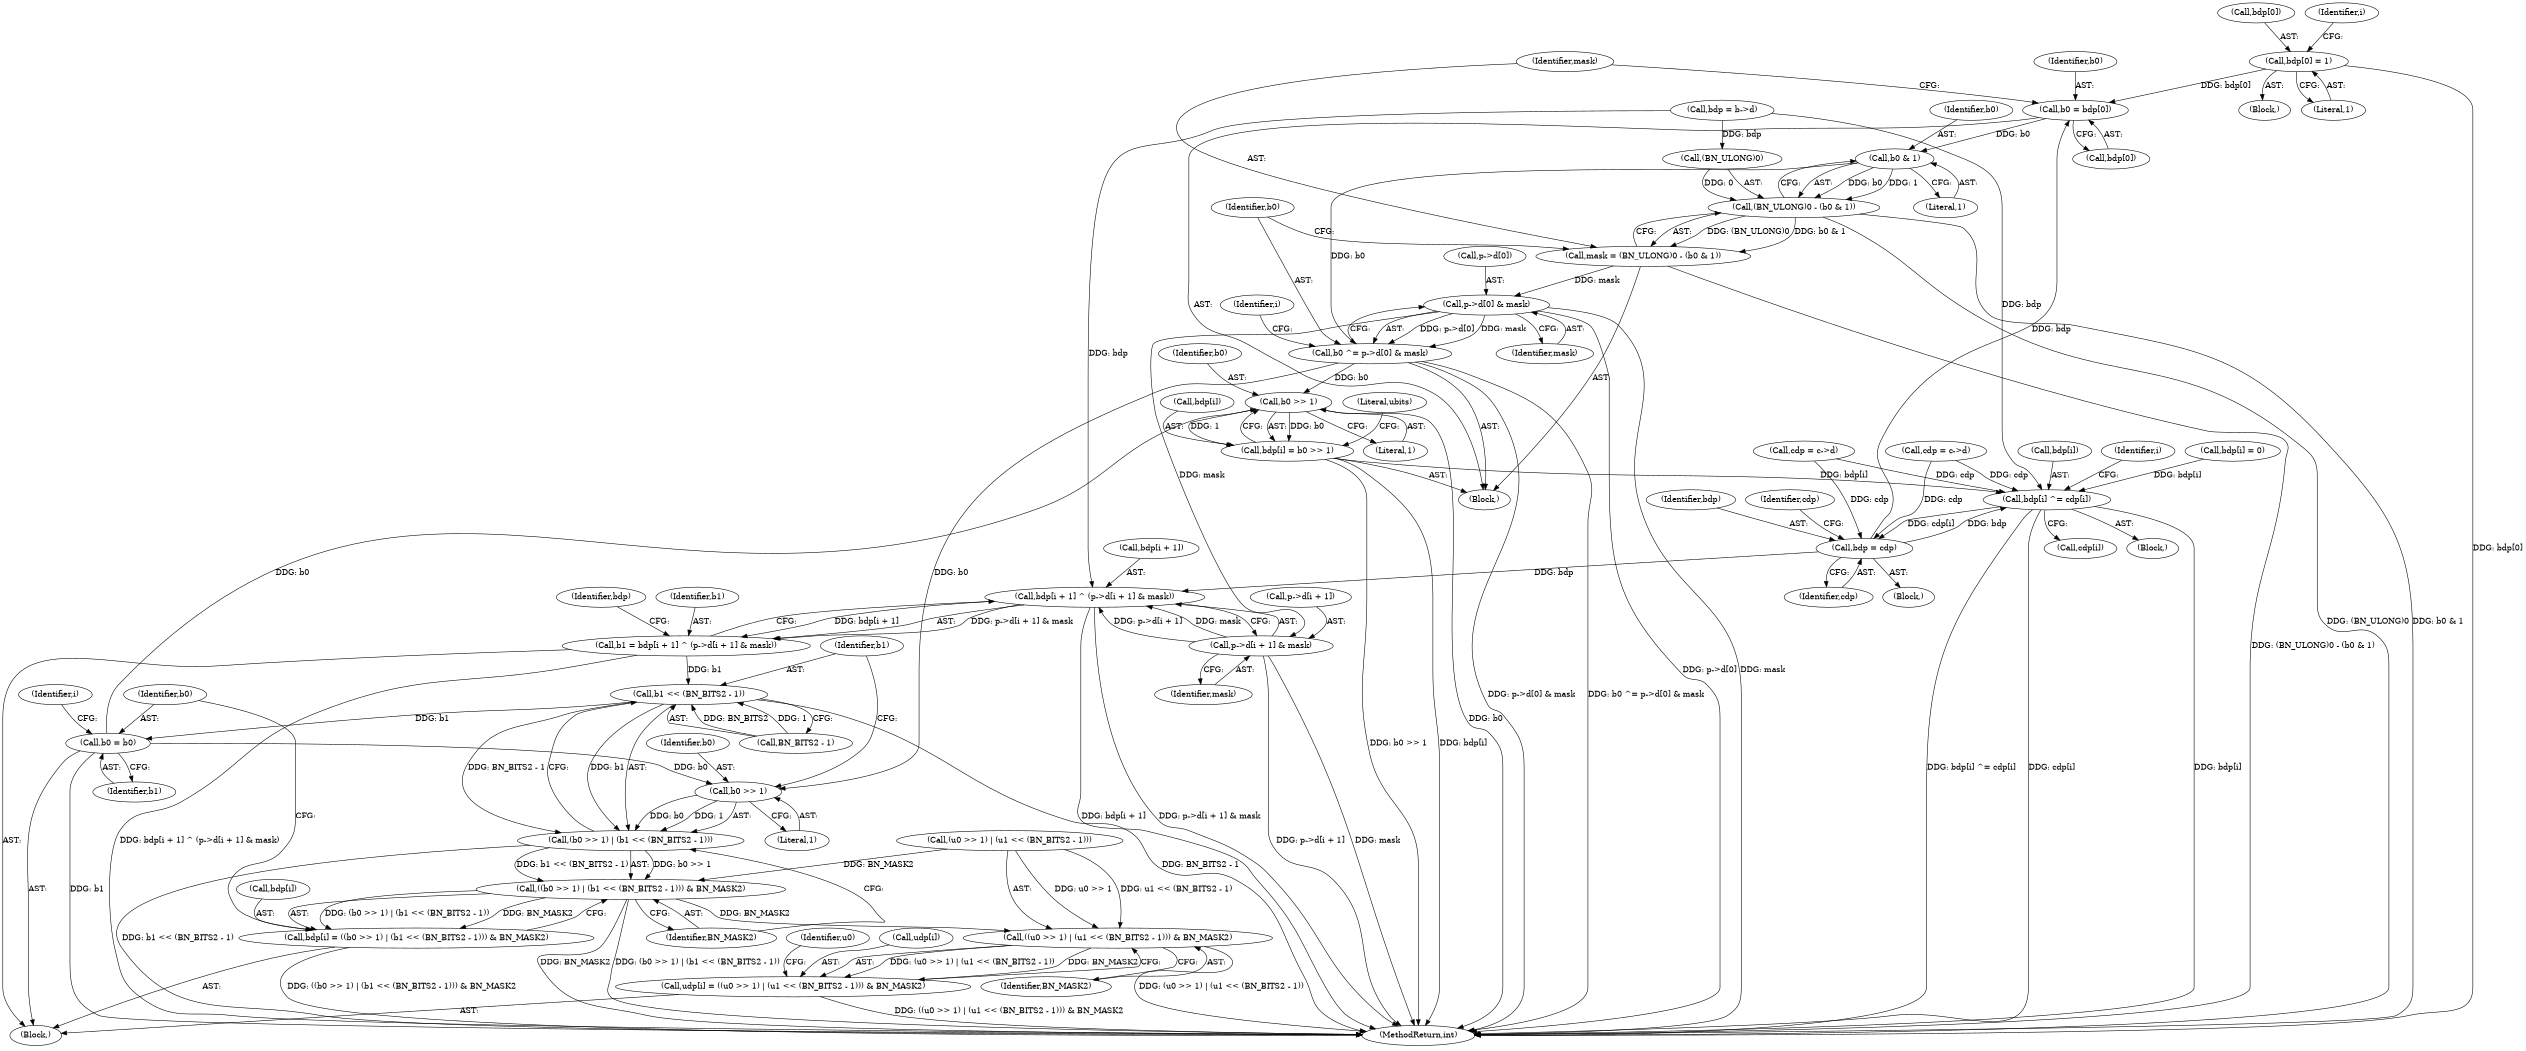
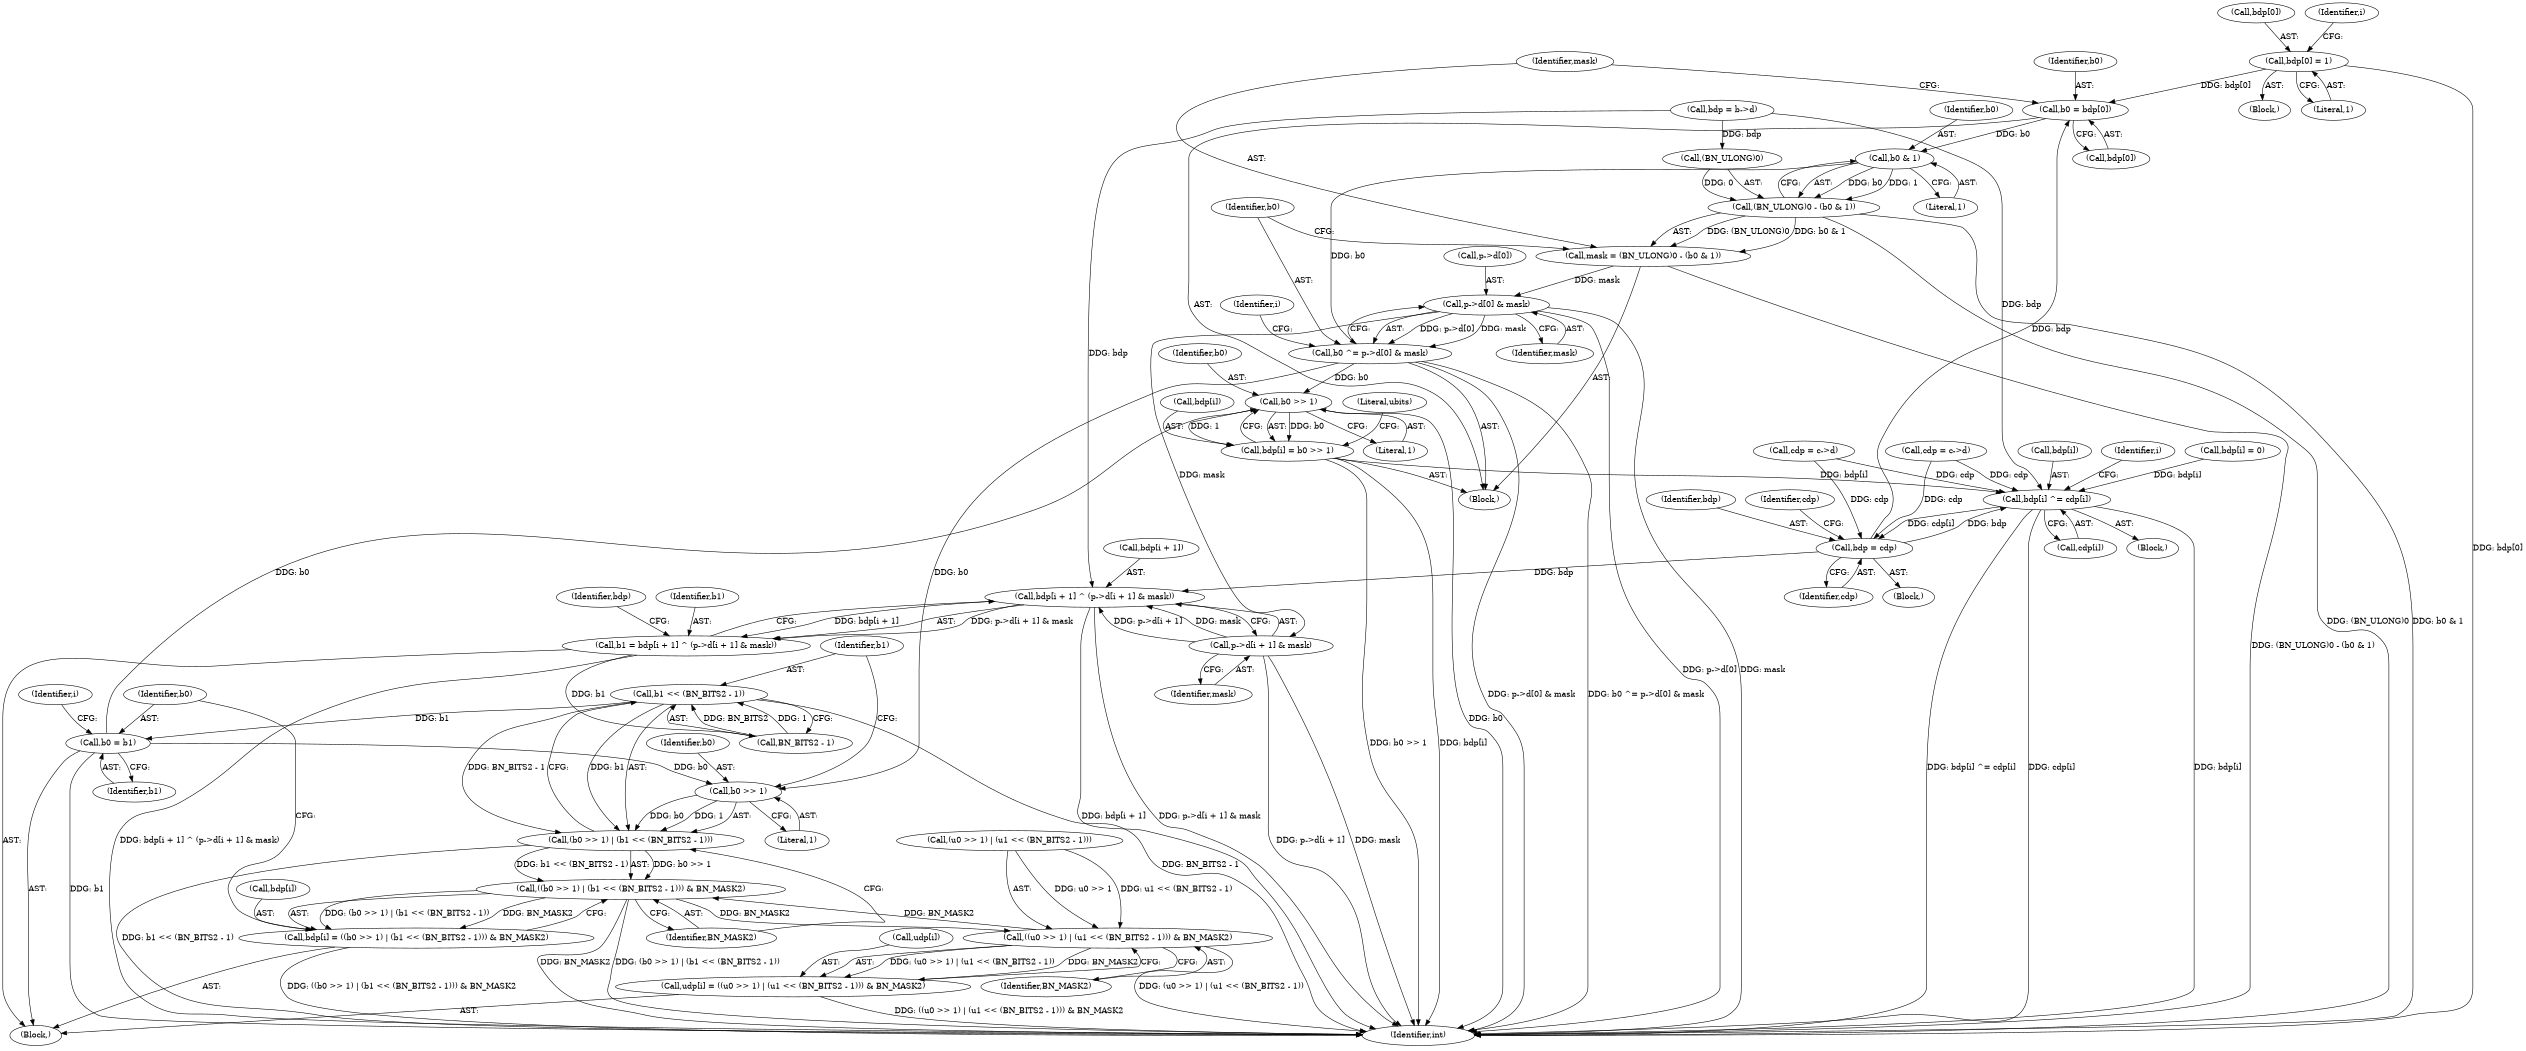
(1665, 219) -> none
none -> (2073, 525)
(1301, 597) -> none
(687, 667) -> (612, 722)
(108, 743) -> (108, 743)
(826, 864) -> (885, 915)
(828, 938) -> none
(1418, 1035) -> (1418, 1035)
